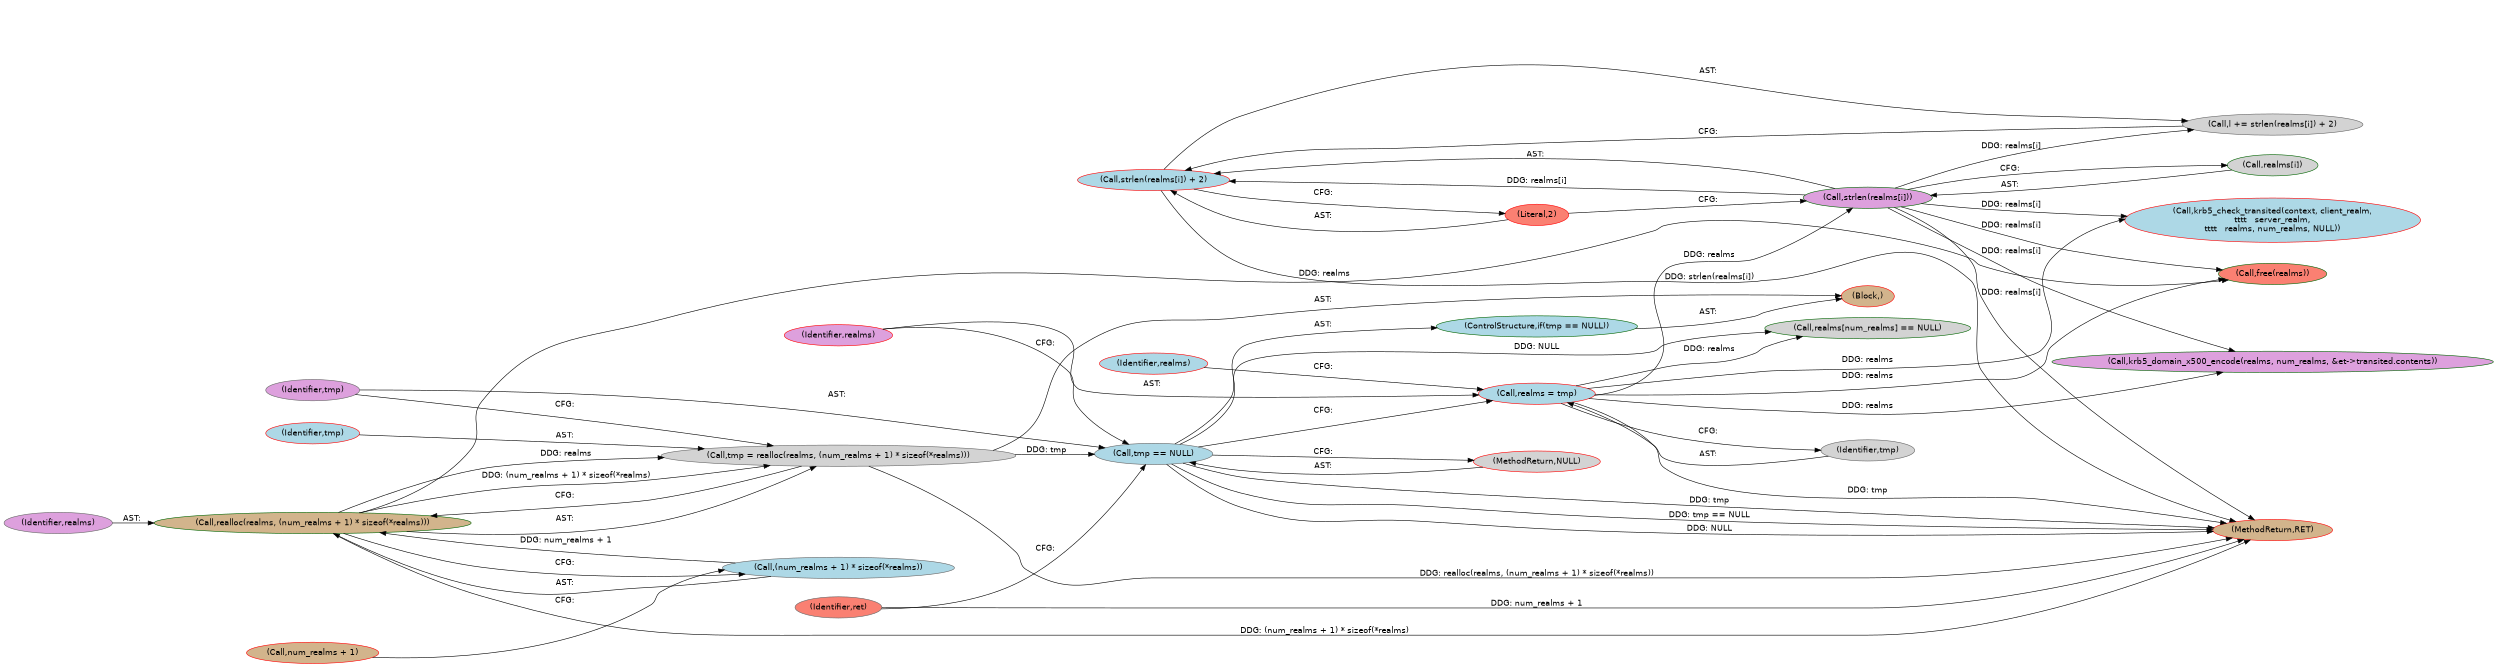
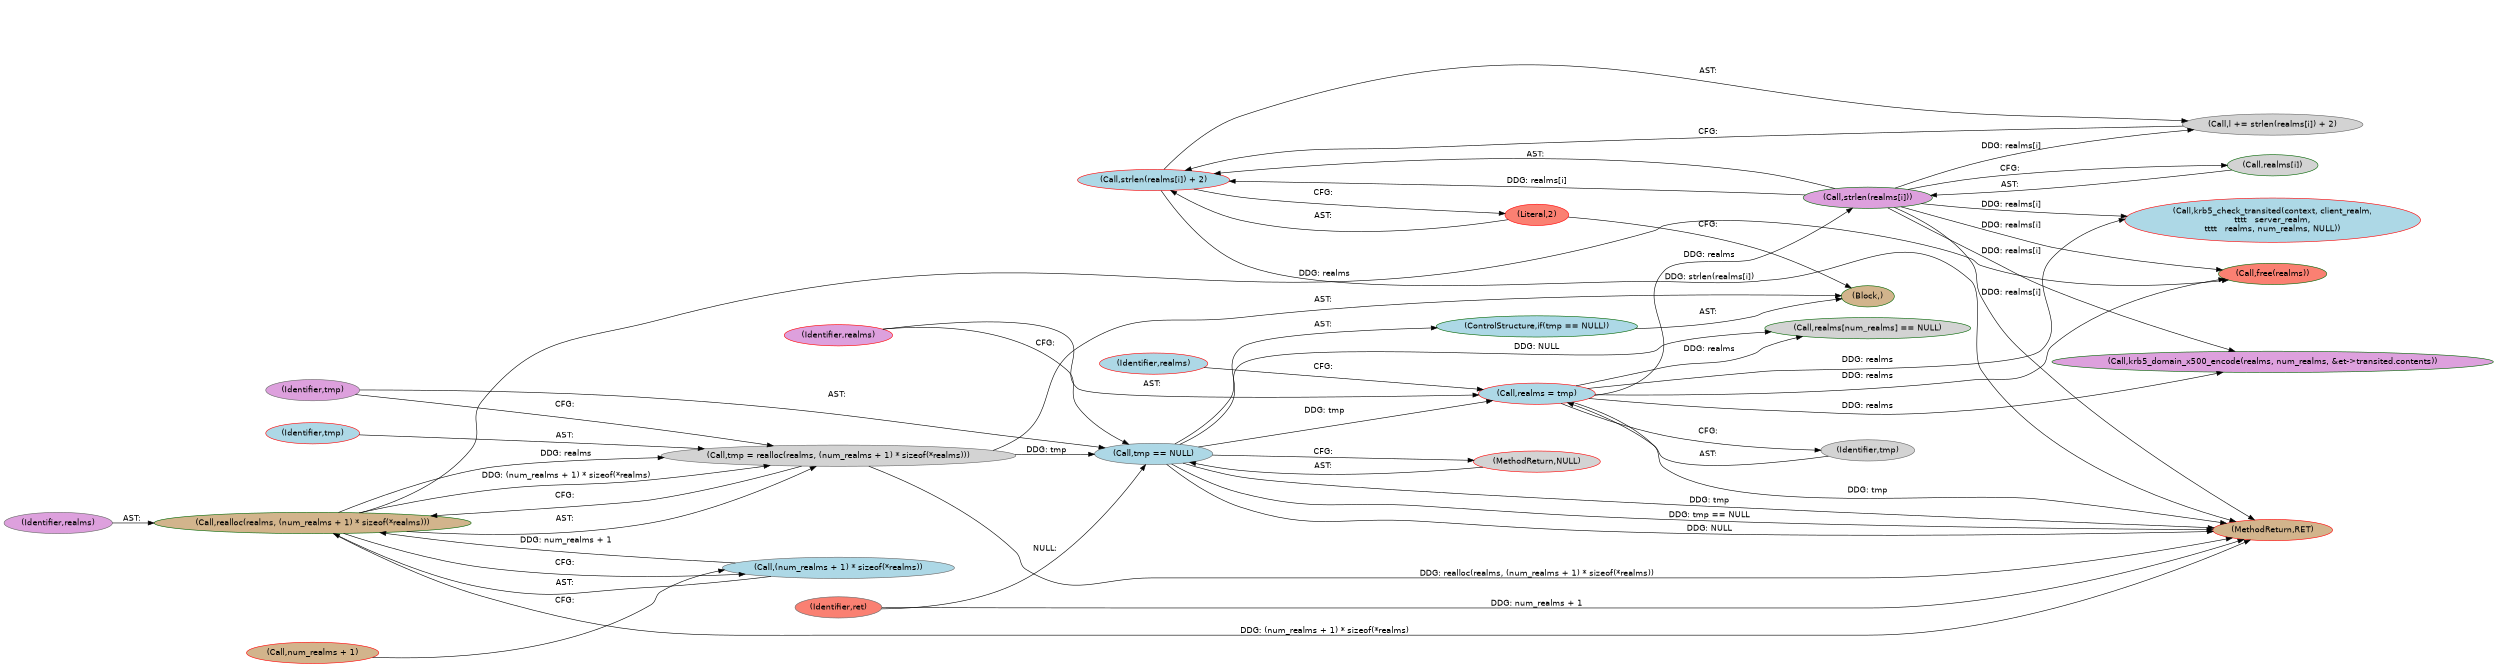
(1684, 207) -> (1711, 237)
(1868, 296) -> (1868, 296)
(1325, 411) -> (1325, 411)
(1047, 549) -> (1047, 549)
